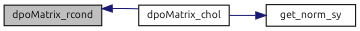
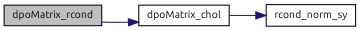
(126, 9) -> (115, 22)
(311, 15) -> (311, 15)
